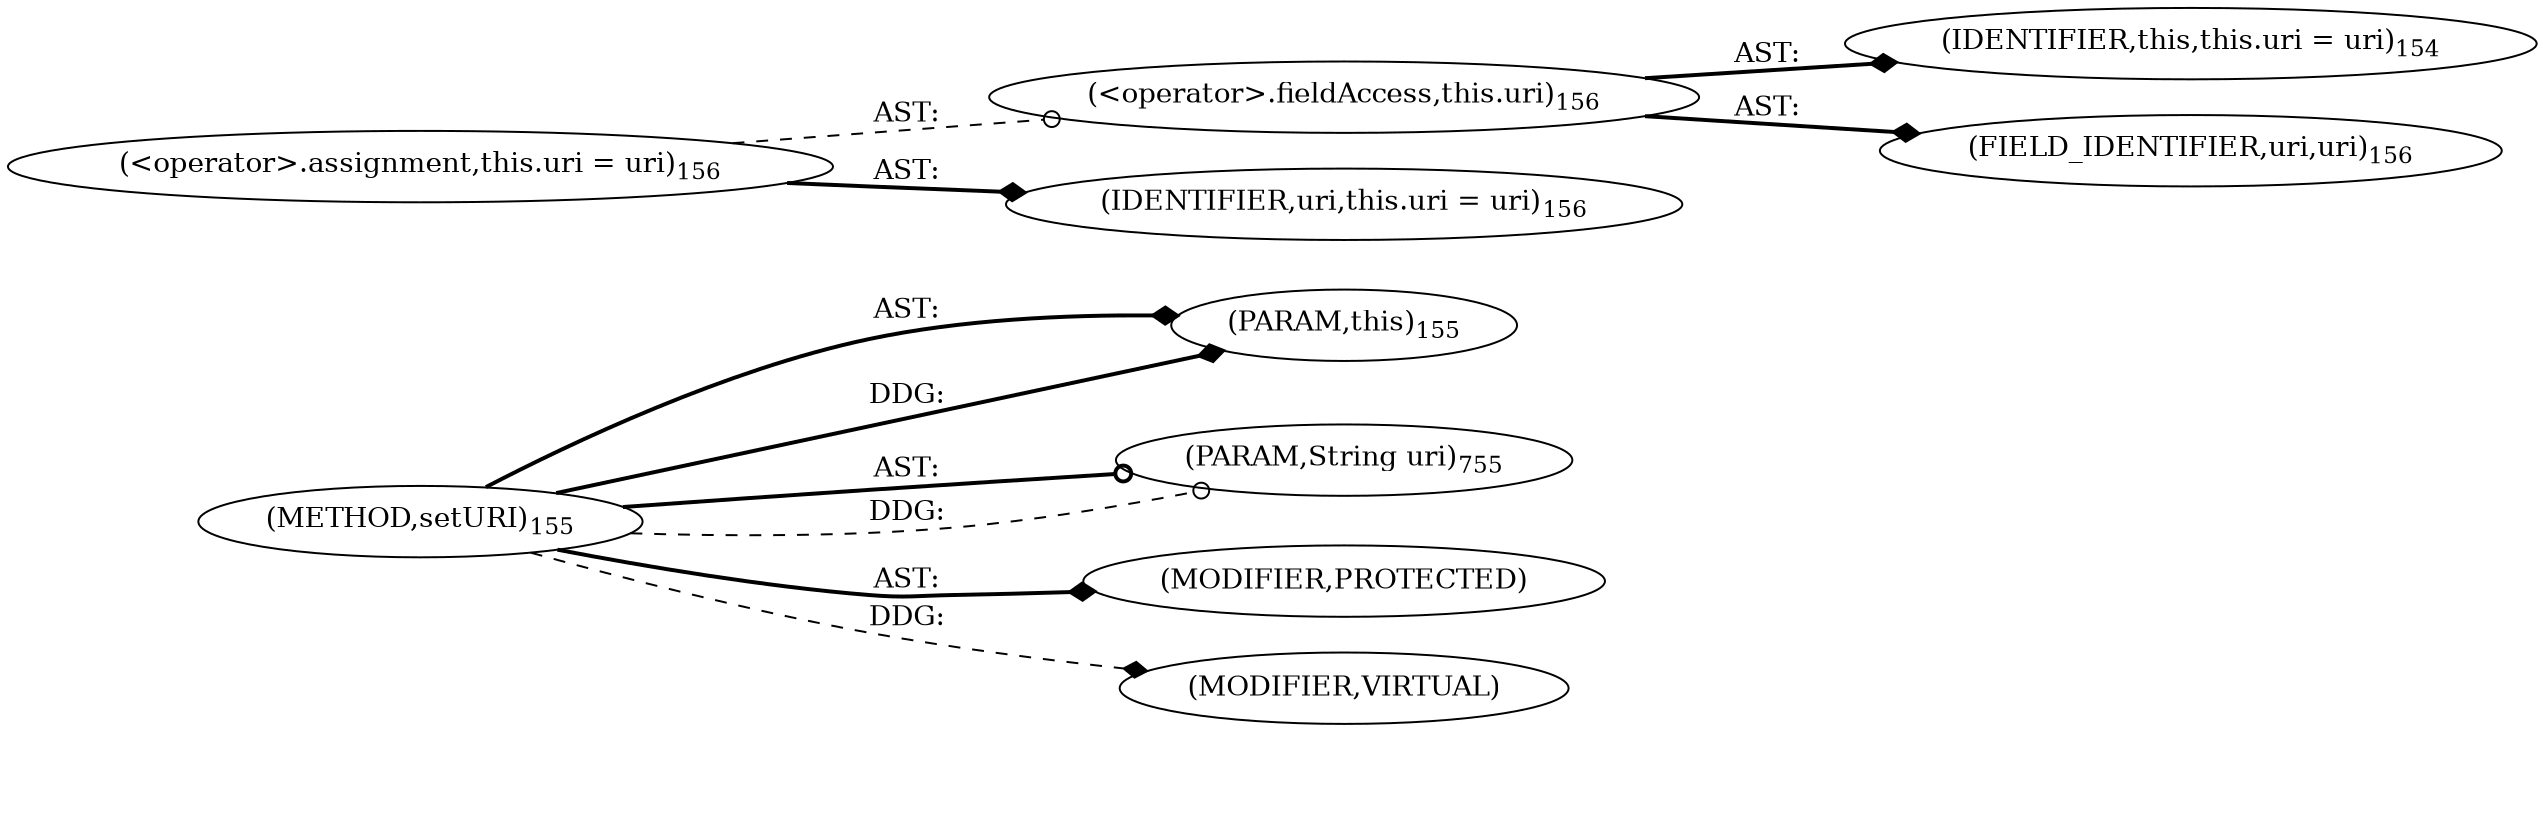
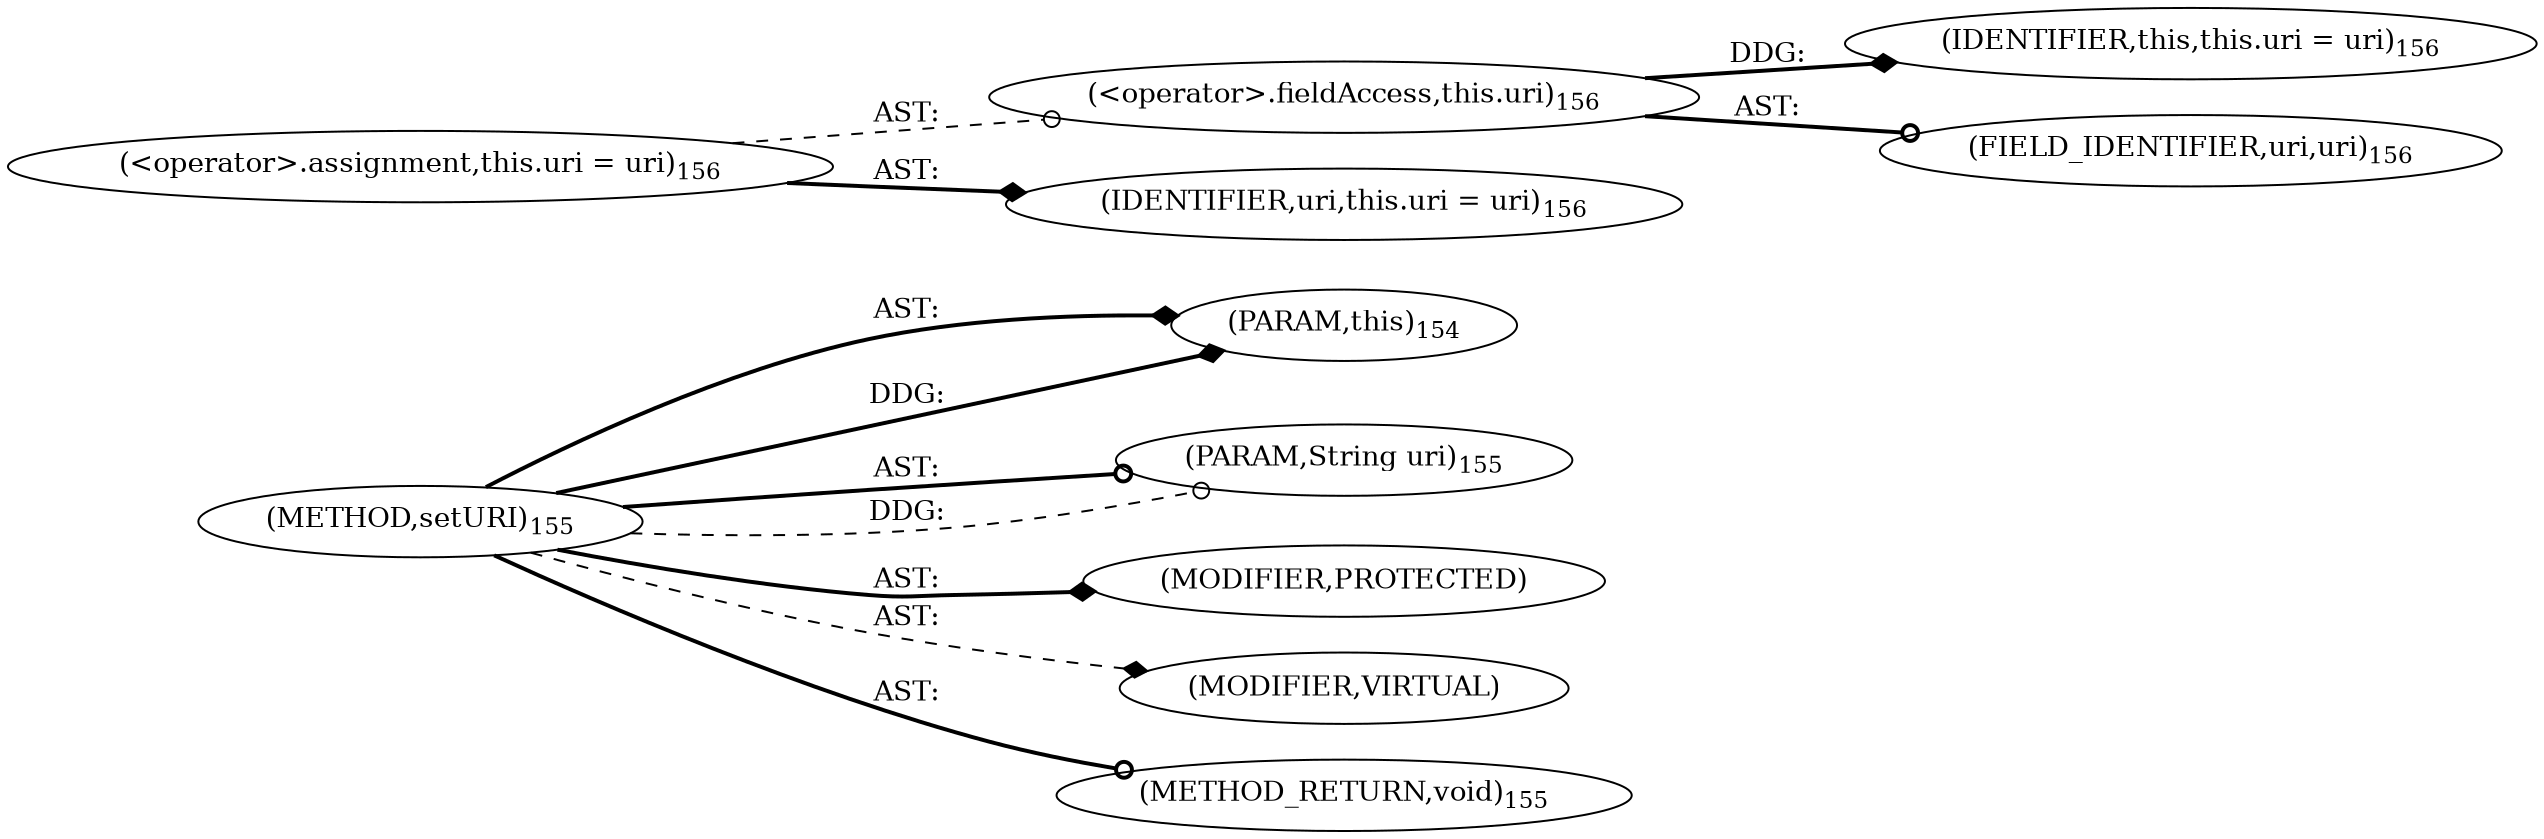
(2418, 41) -> (2418, 41)
(1772, 55) -> (1772, 55)
(1774, 124) -> (1774, 124)
(1438, 322) -> (1438, 322)
(1481, 457) -> (1481, 457)
(911, 618) -> (911, 618)
none -> (1344, 795)
